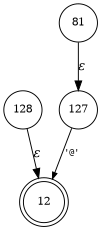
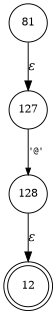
(63, 150) -> (28, 149)
